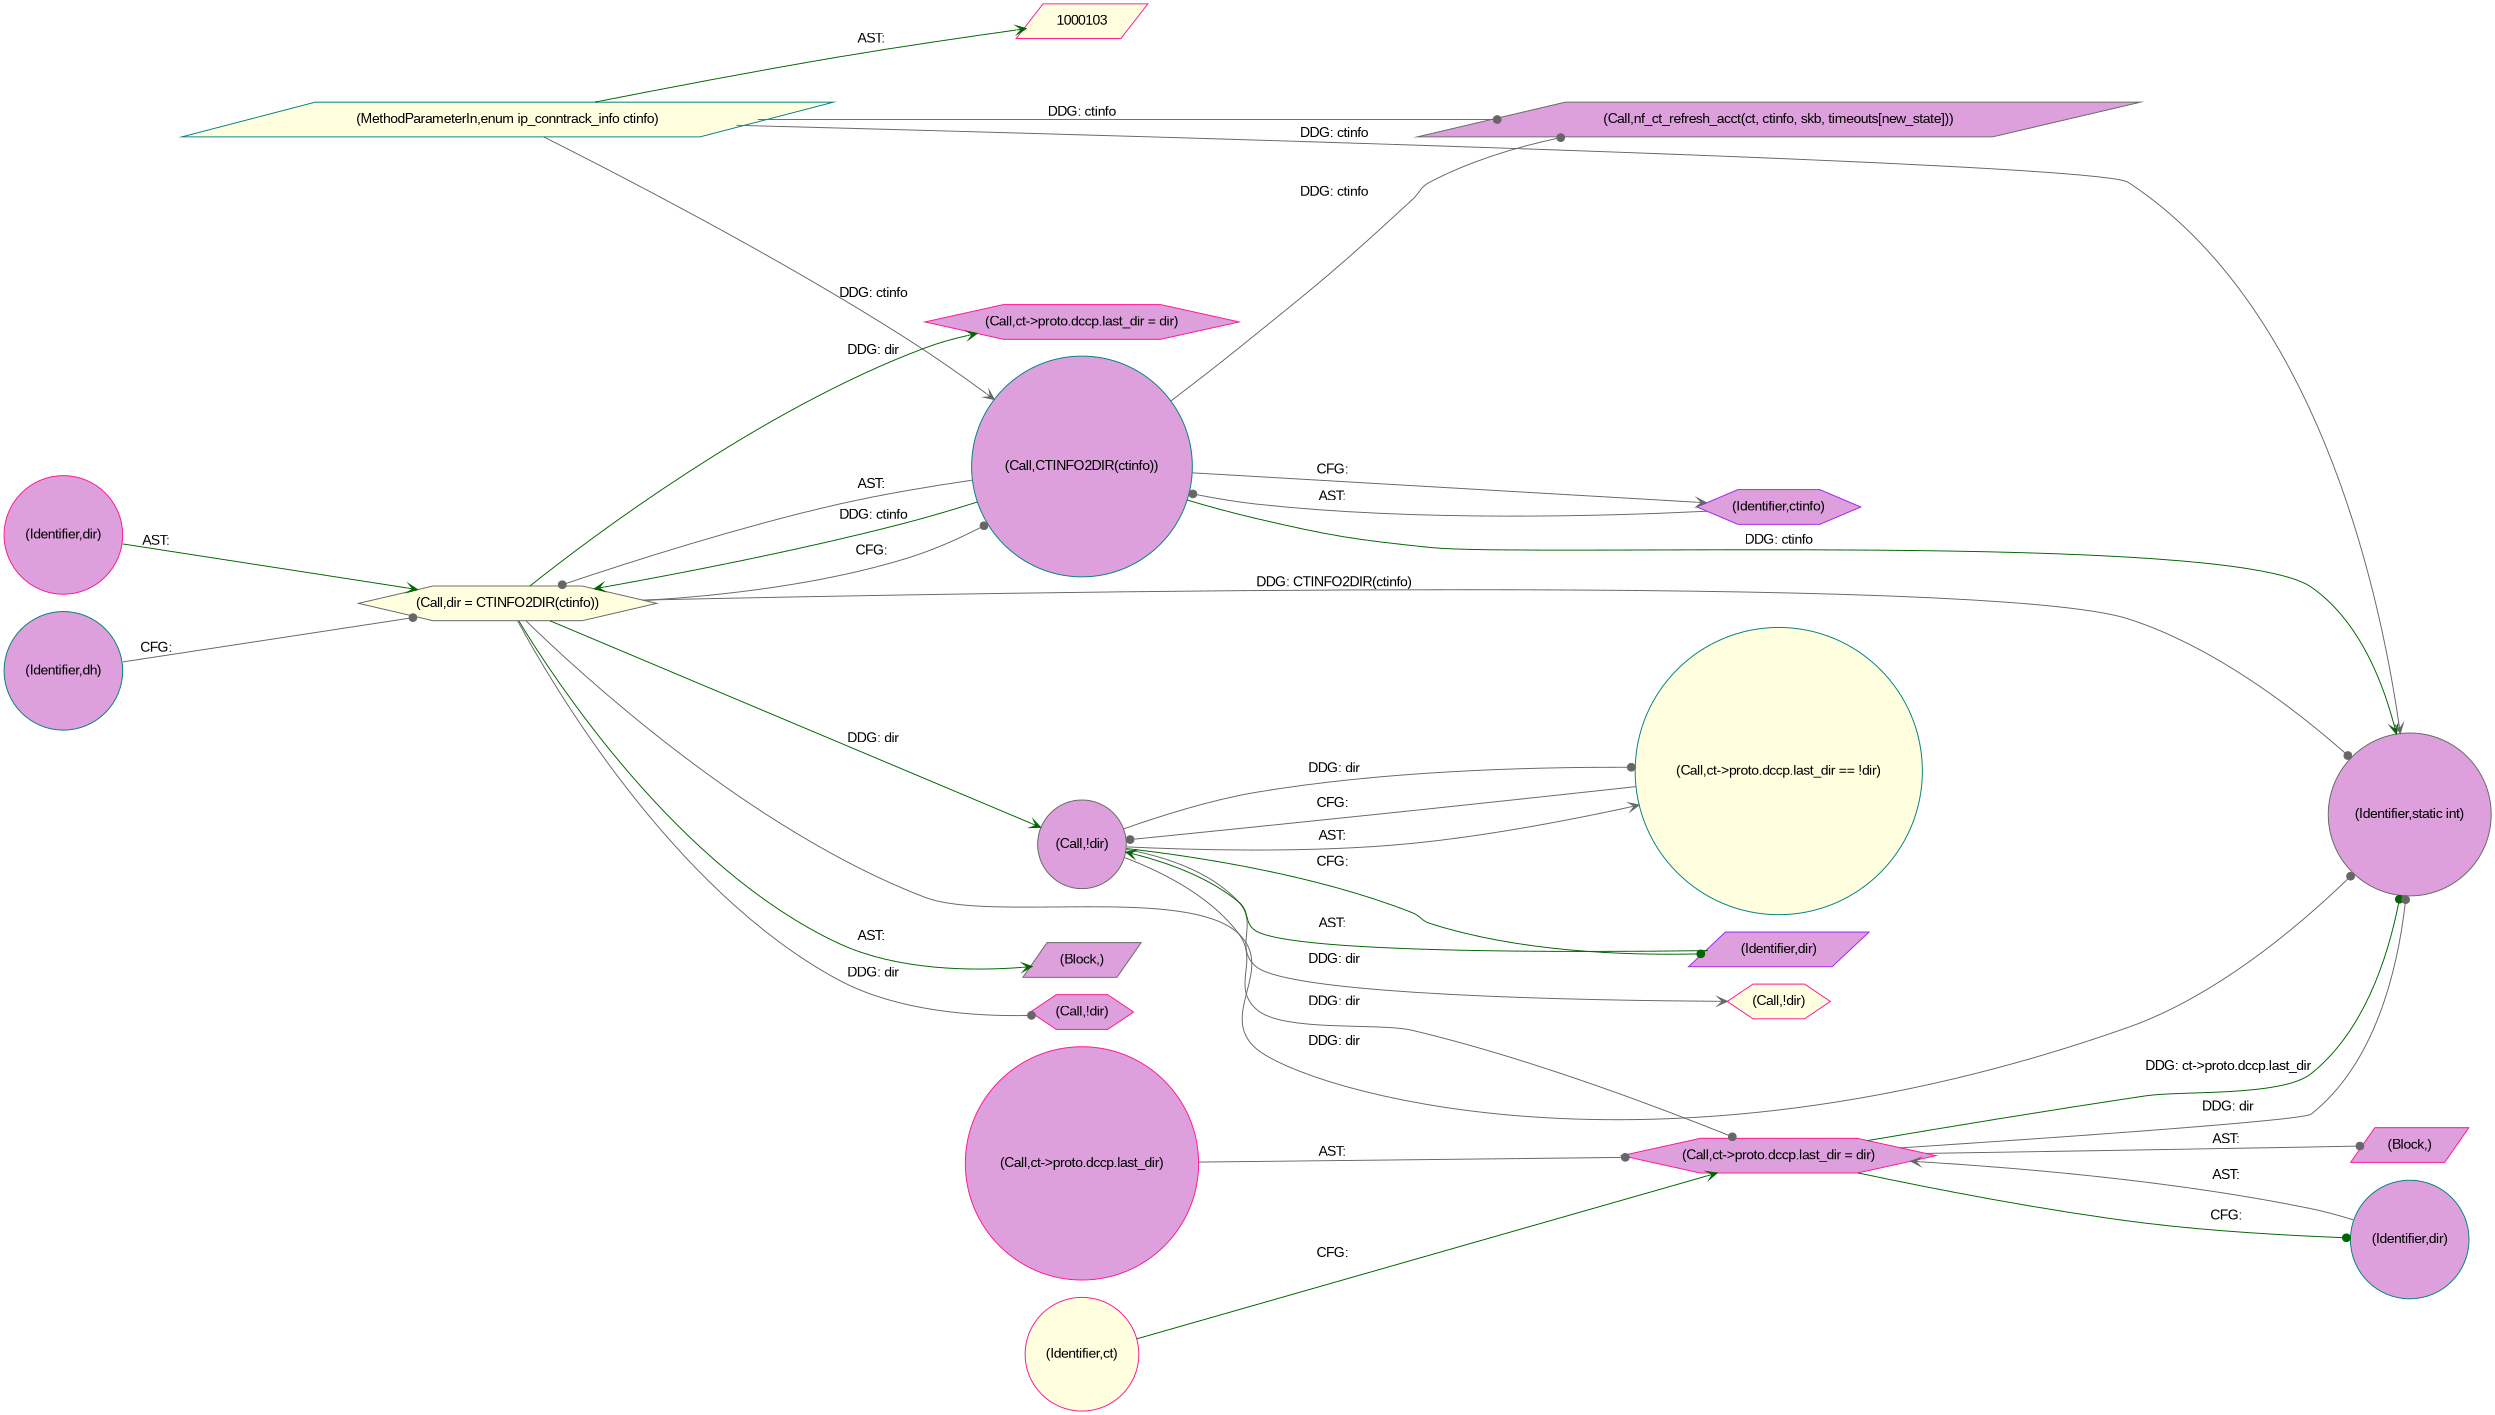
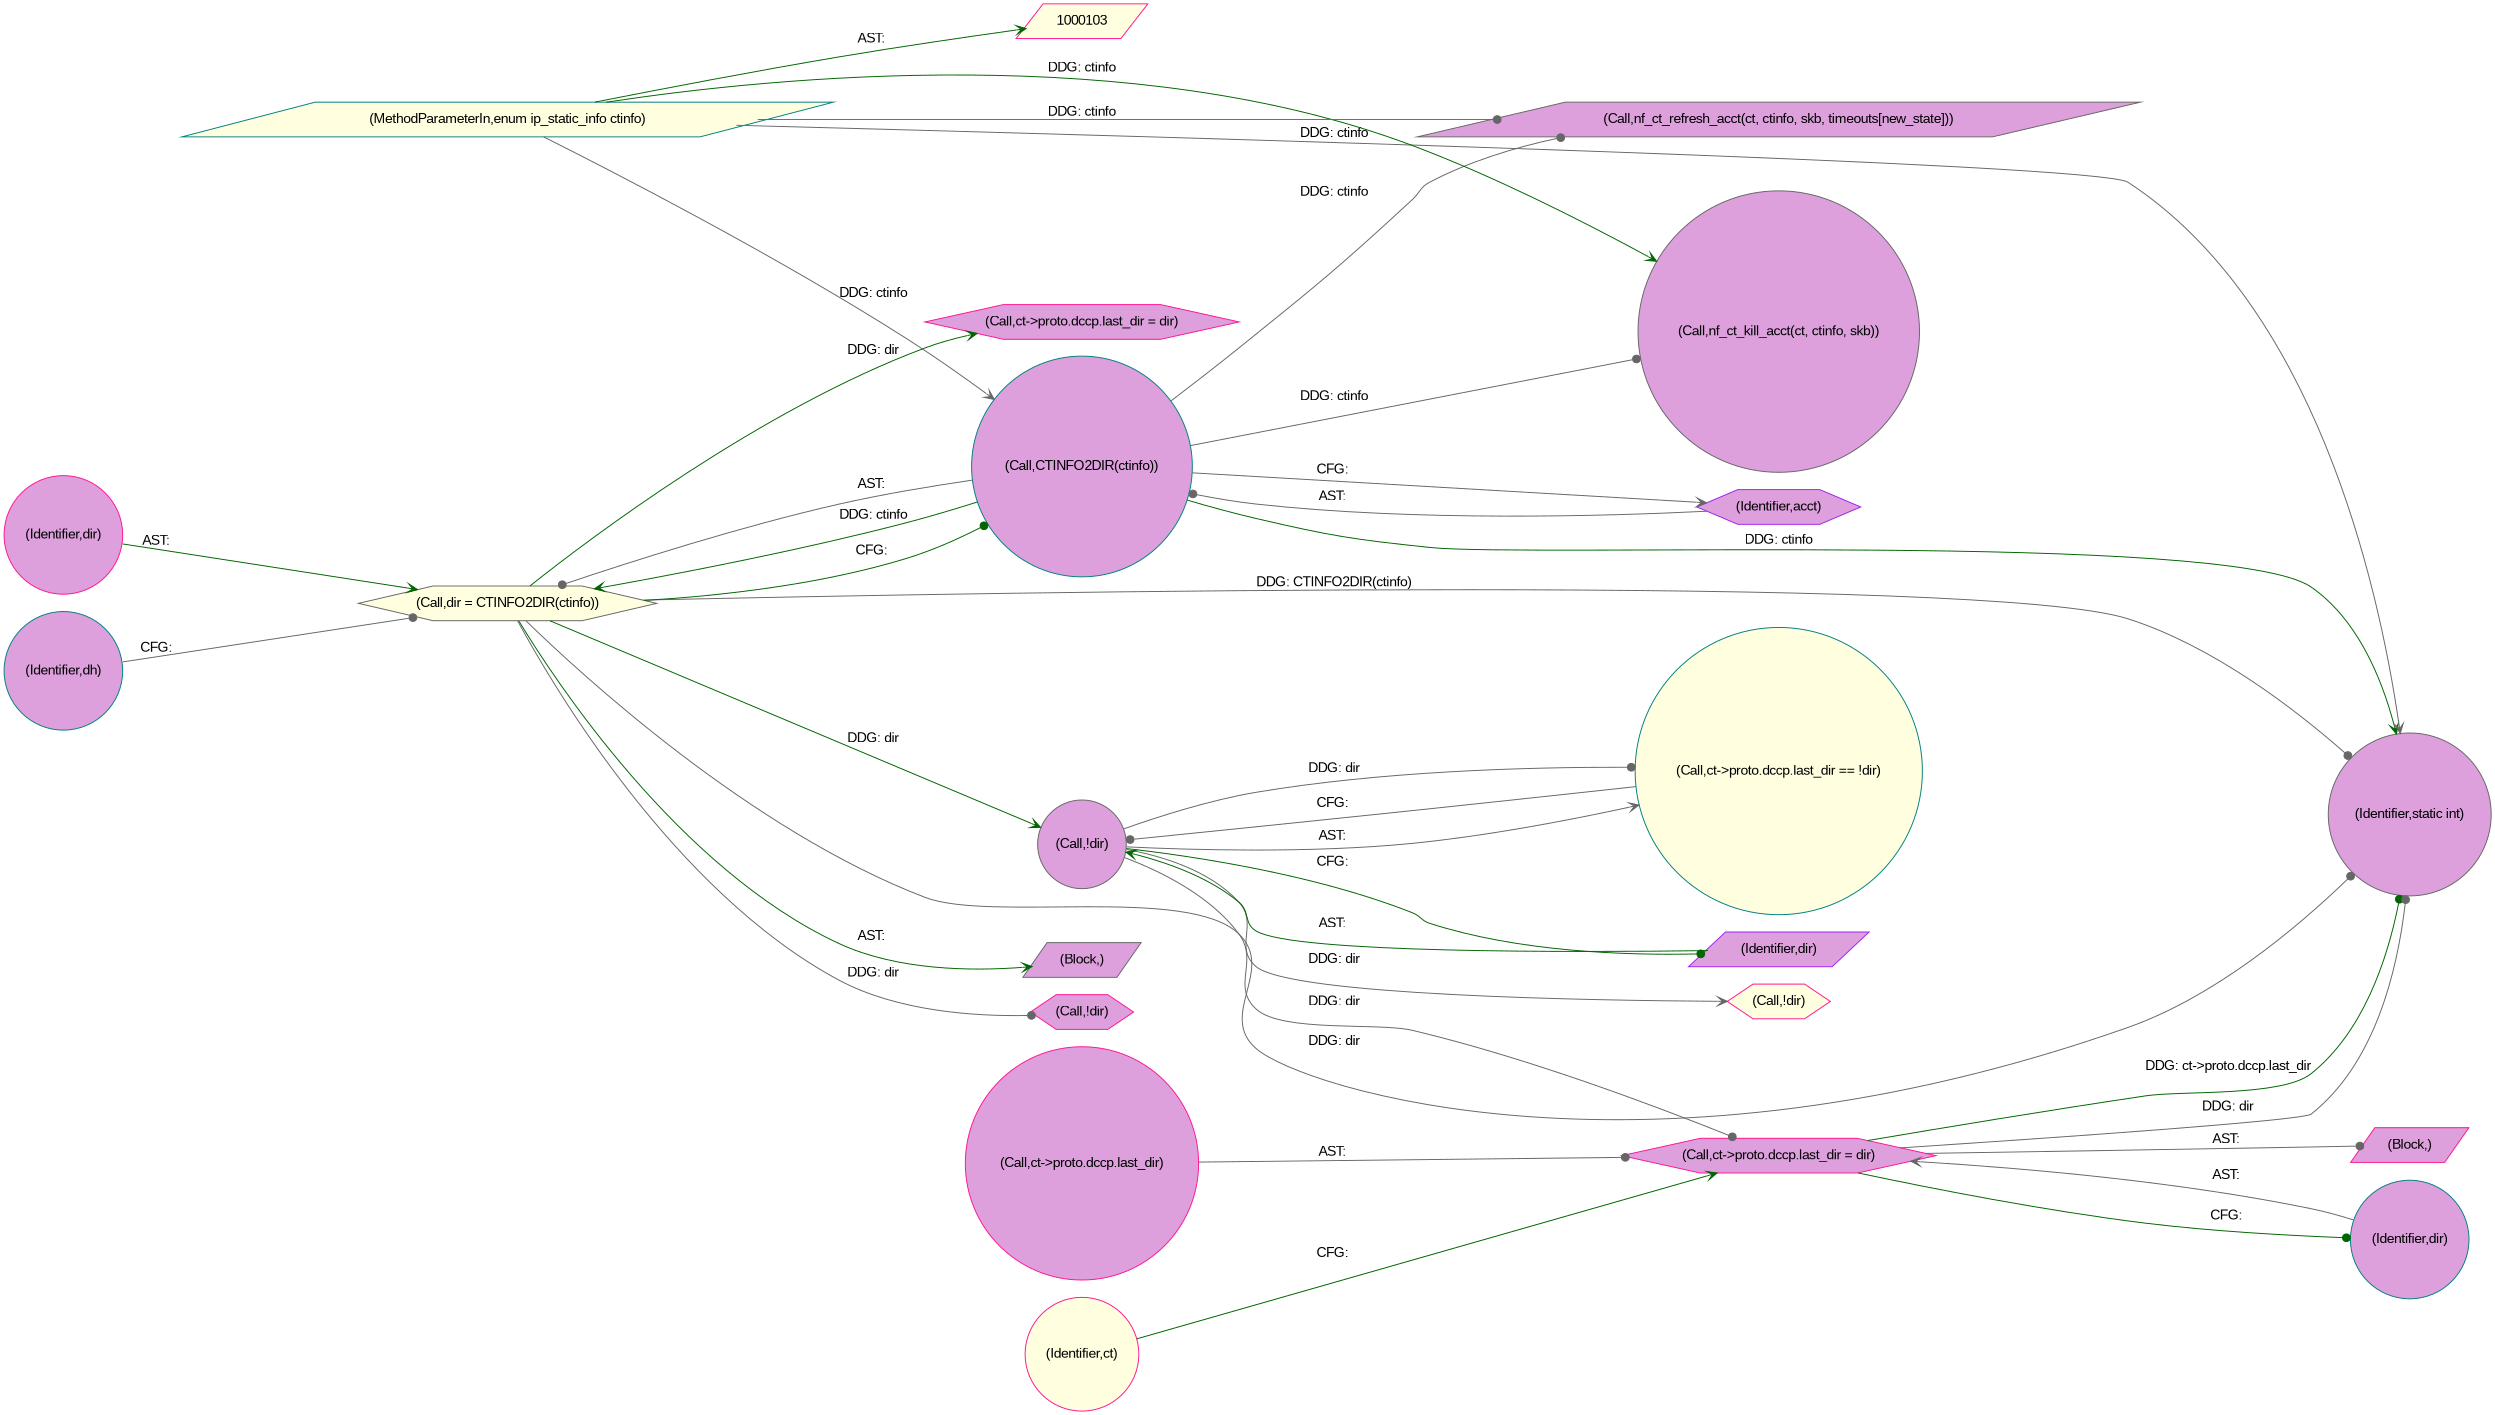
(508, 120) -> (508, 120)
none -> (1779, 332)
(1779, 507) -> (1779, 507)
(816, 580) -> (816, 580)
